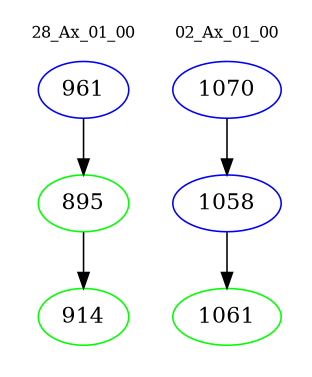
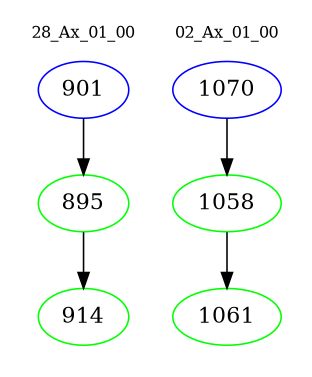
(84, 90) -> (84, 90)
(227, 203) -> (227, 203)
